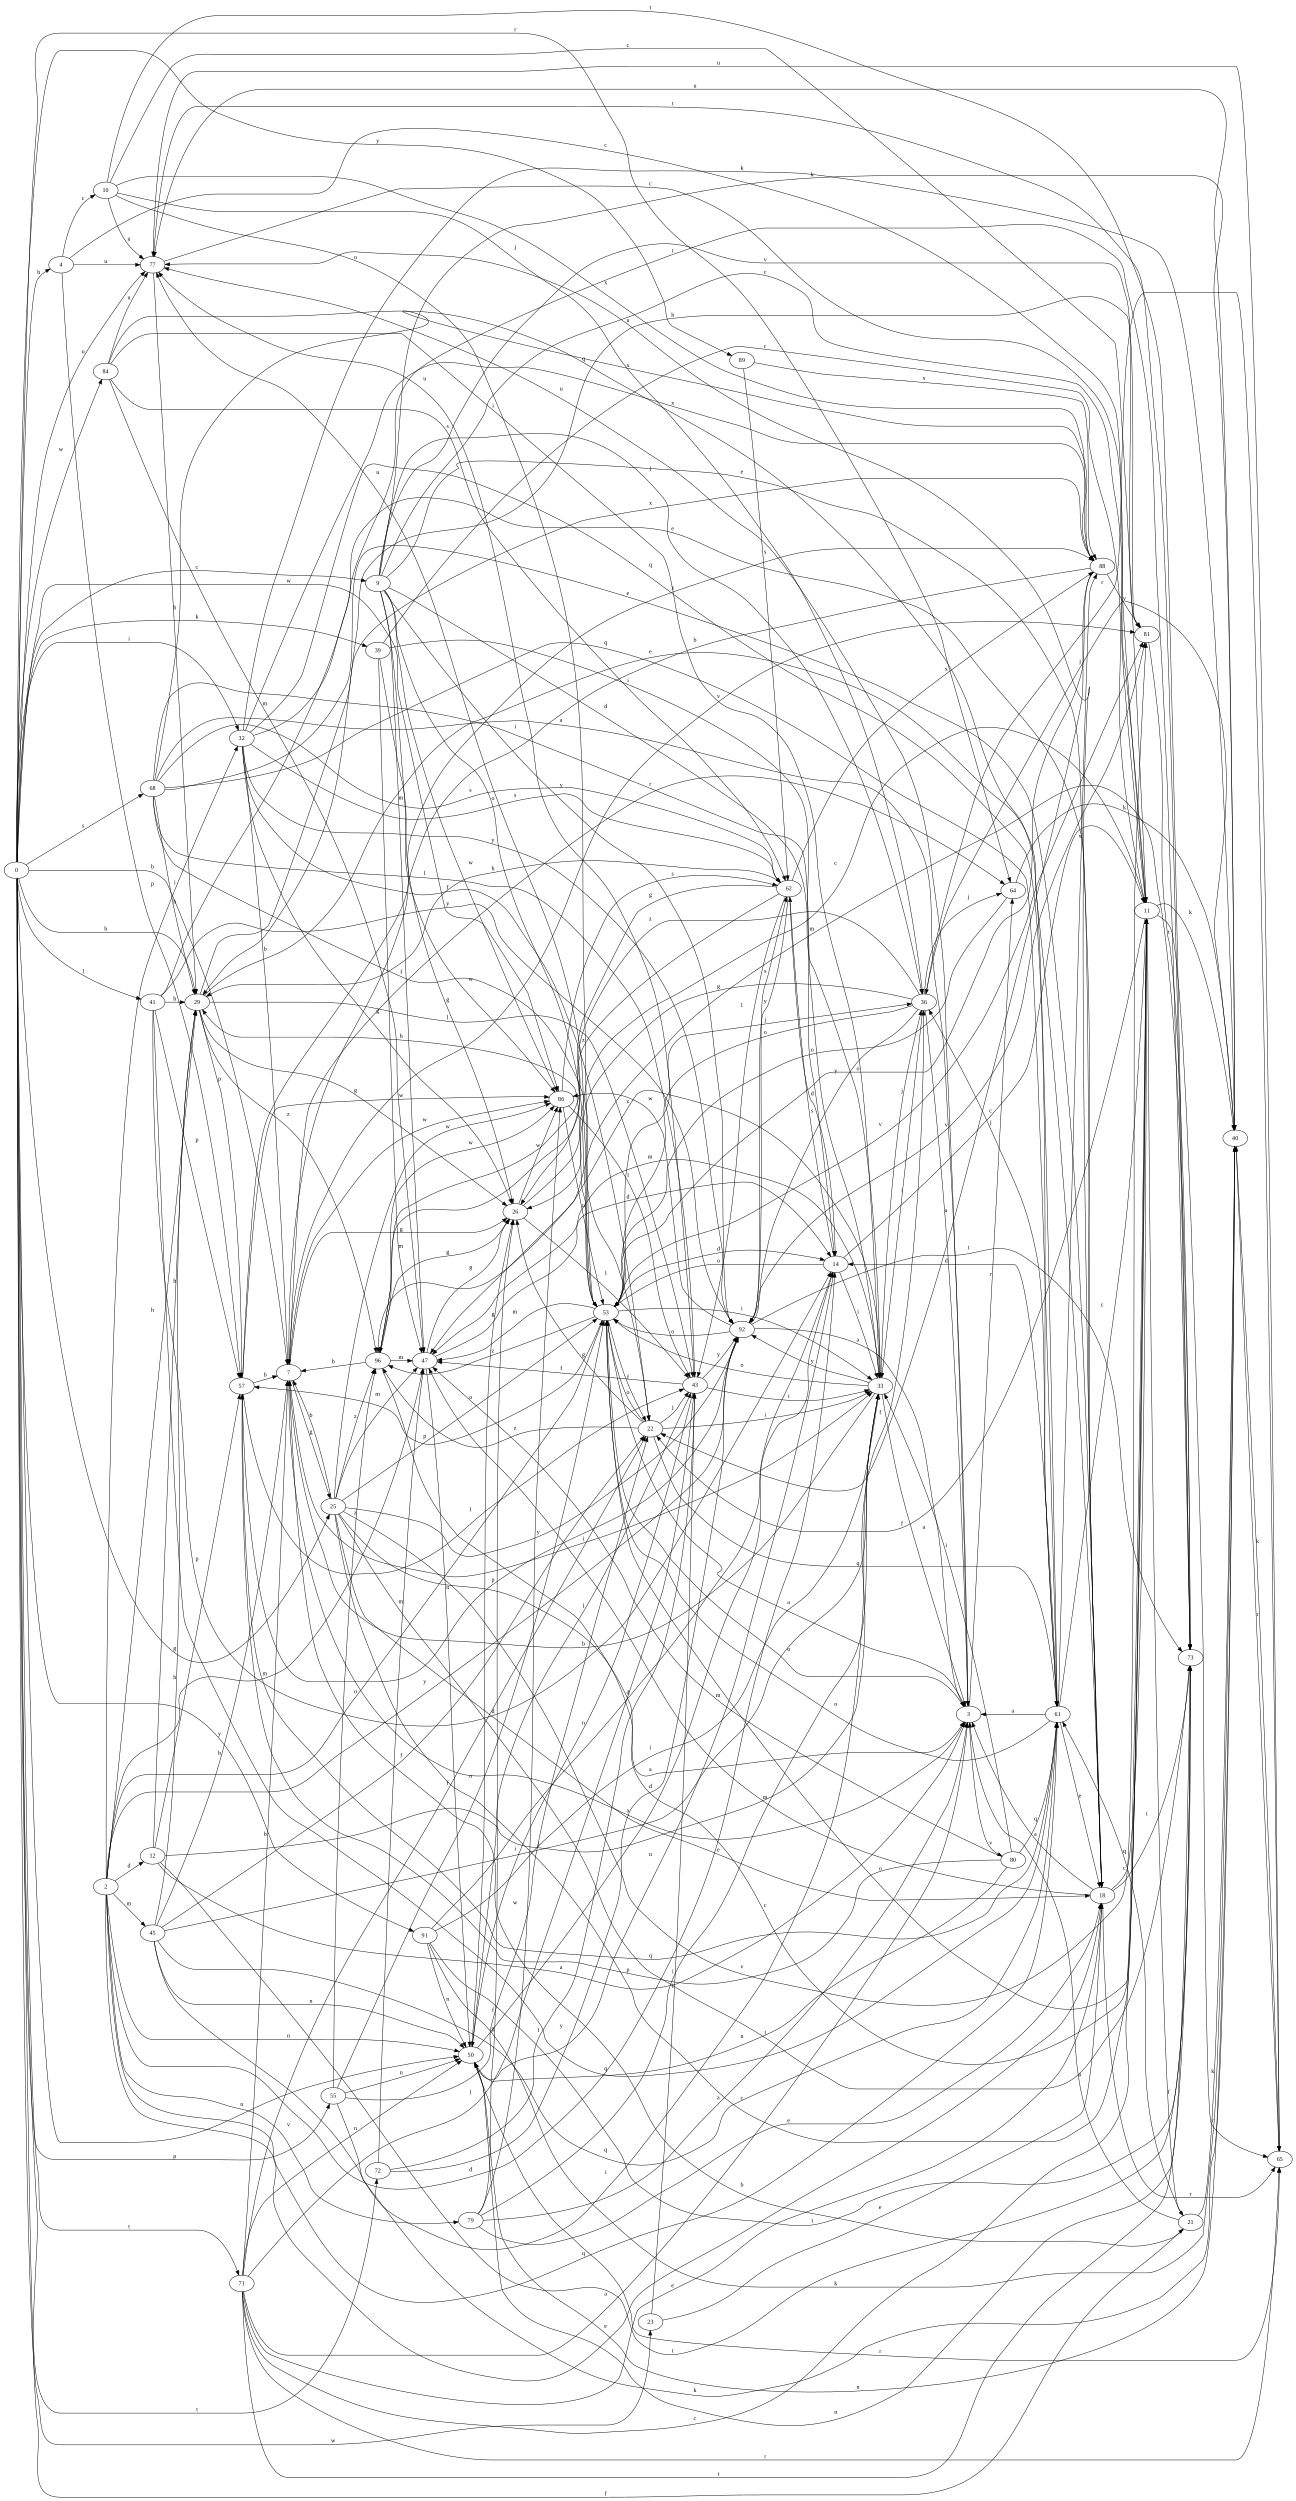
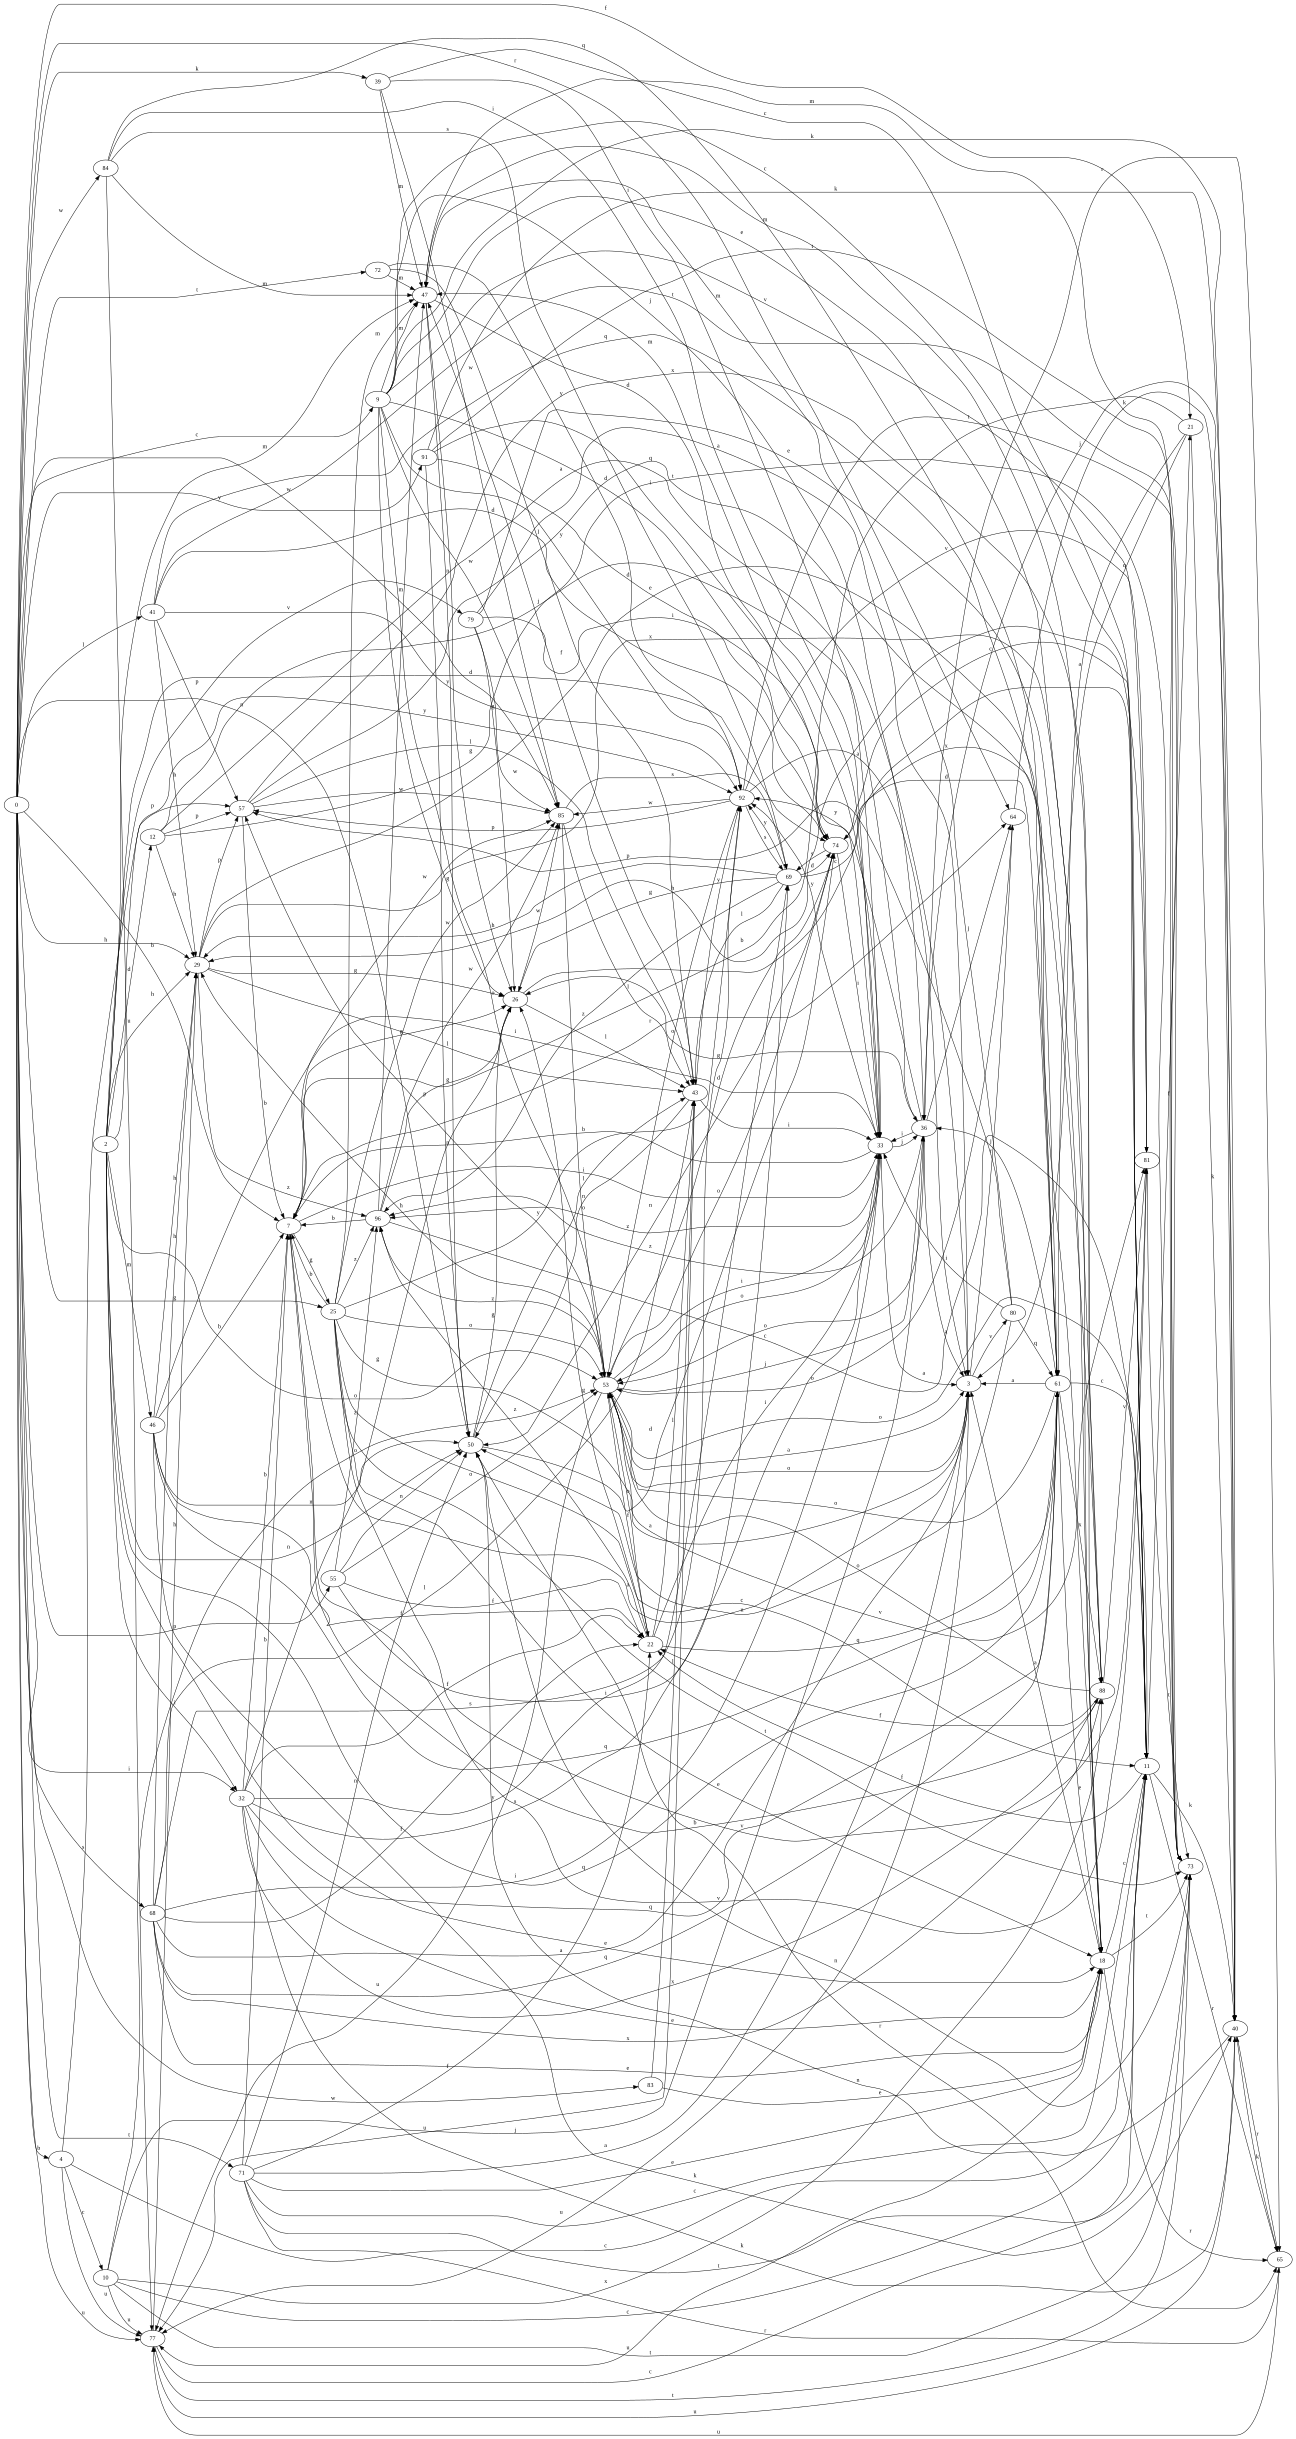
(742, 360) -> none
(789, 889) -> (789, 877)
(561, 1099) -> (561, 816)
(836, 1264) -> (836, 845)
(517, 1325) -> none
(560, 1896) -> none
(153, 1933) -> (153, 1425)
(651, 2322) -> (651, 2085)
